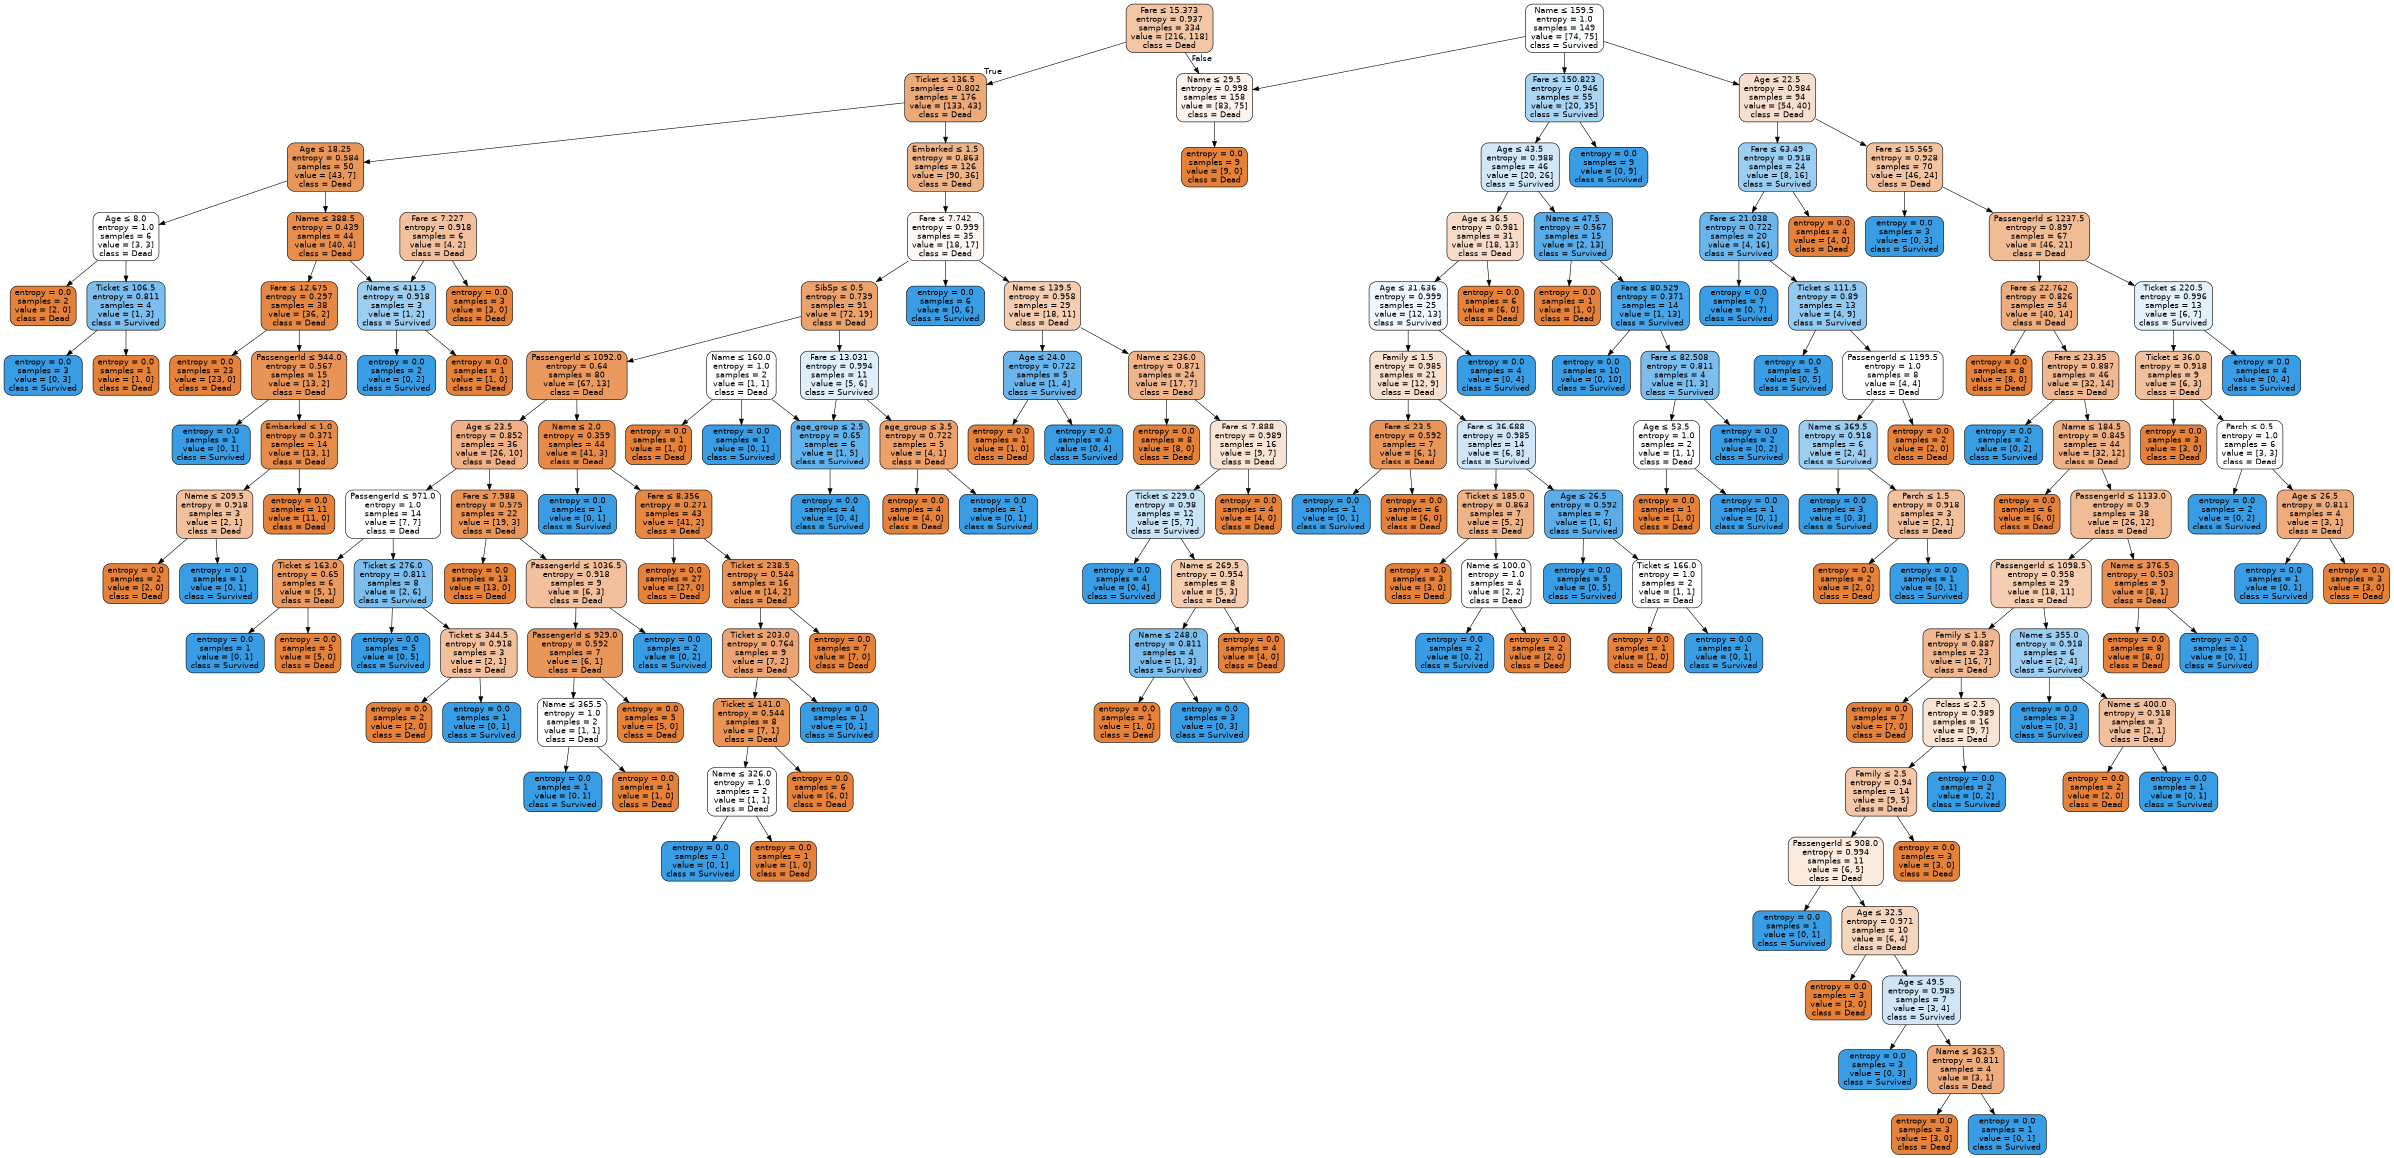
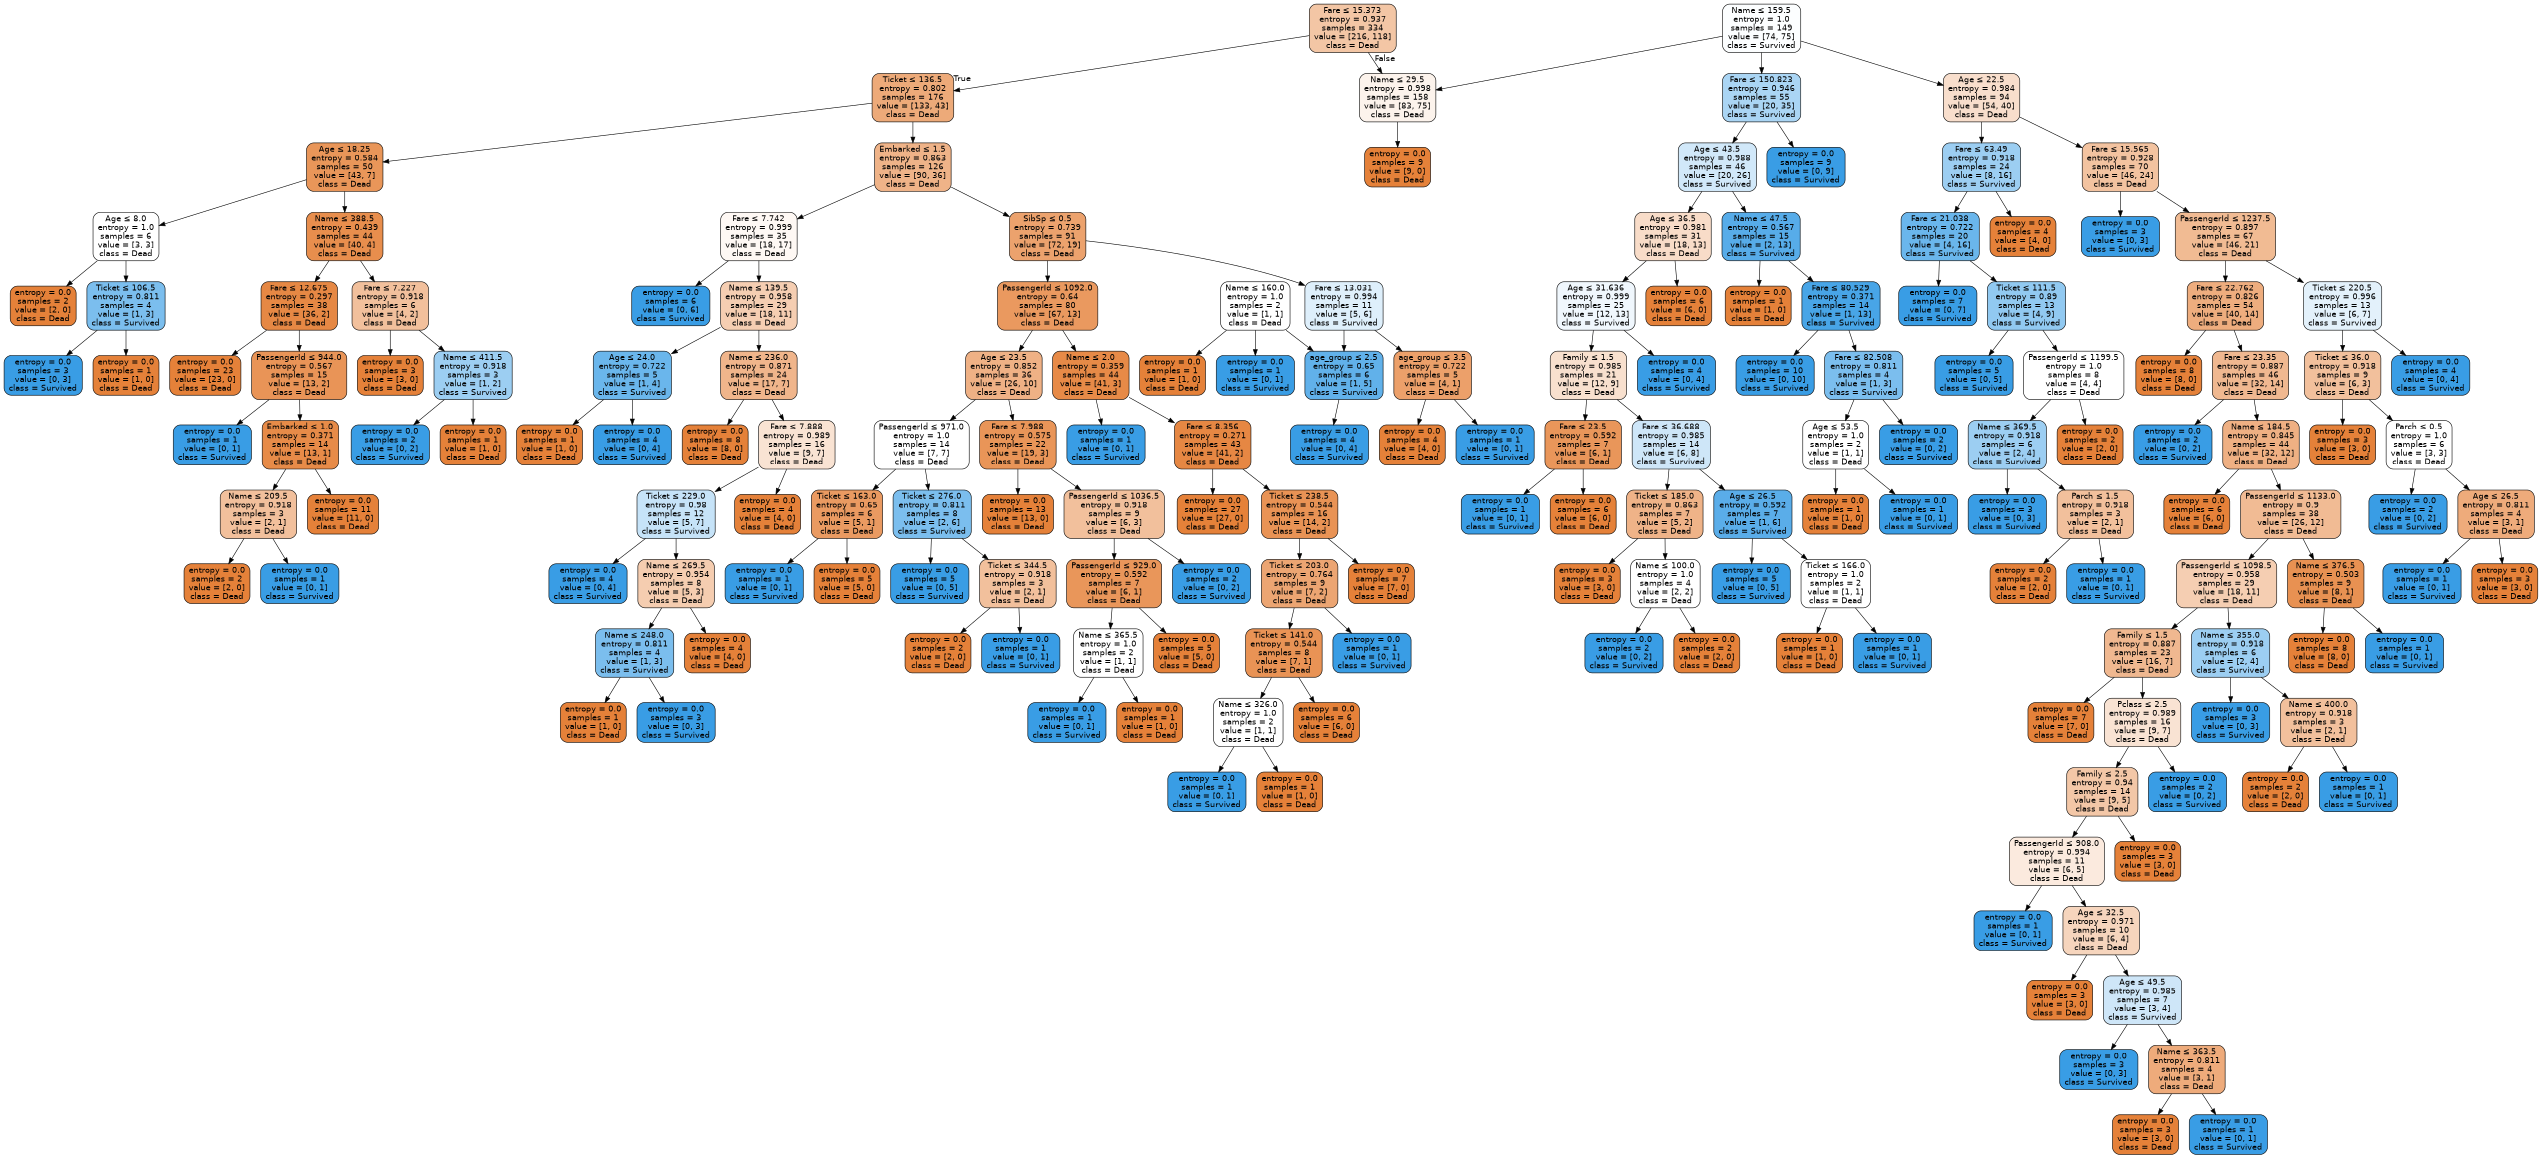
(946, 89) -> (913, 89)
(359, 269) -> (366, 269)
(895, 270) -> (978, 200)
